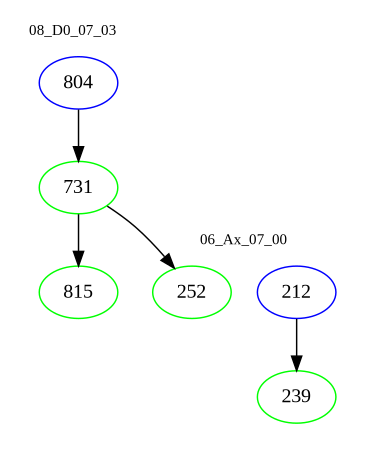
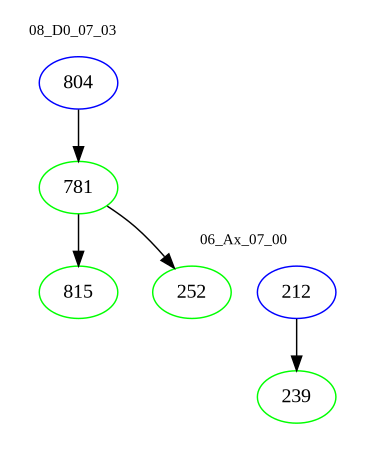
(79, 188) -> (79, 188)
